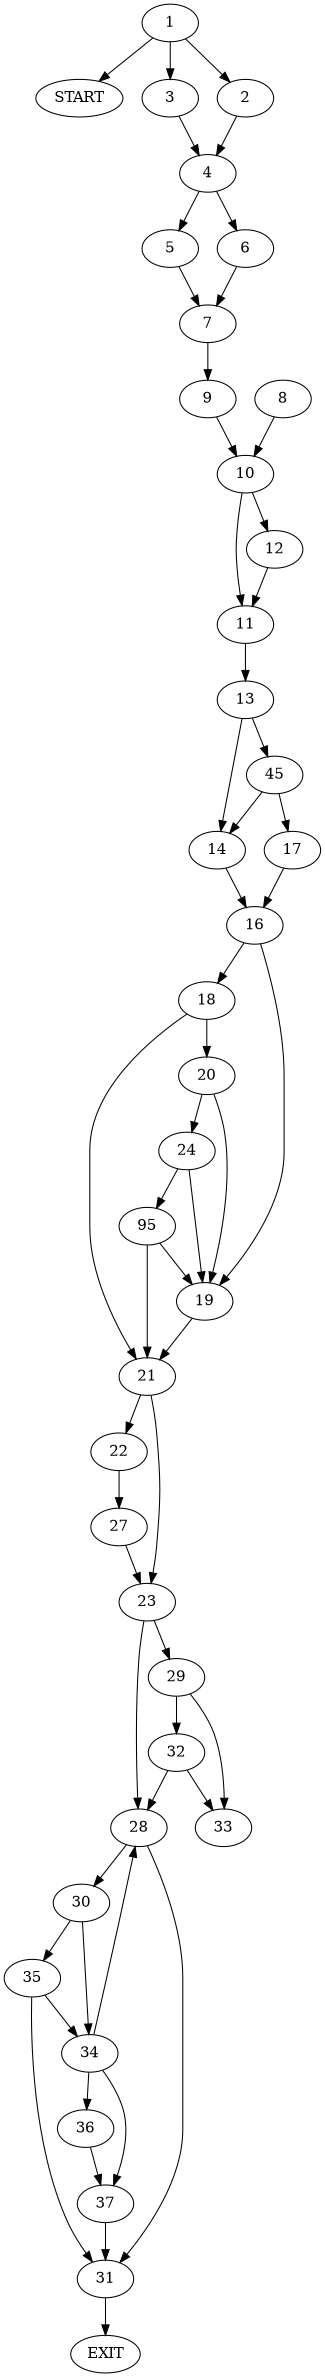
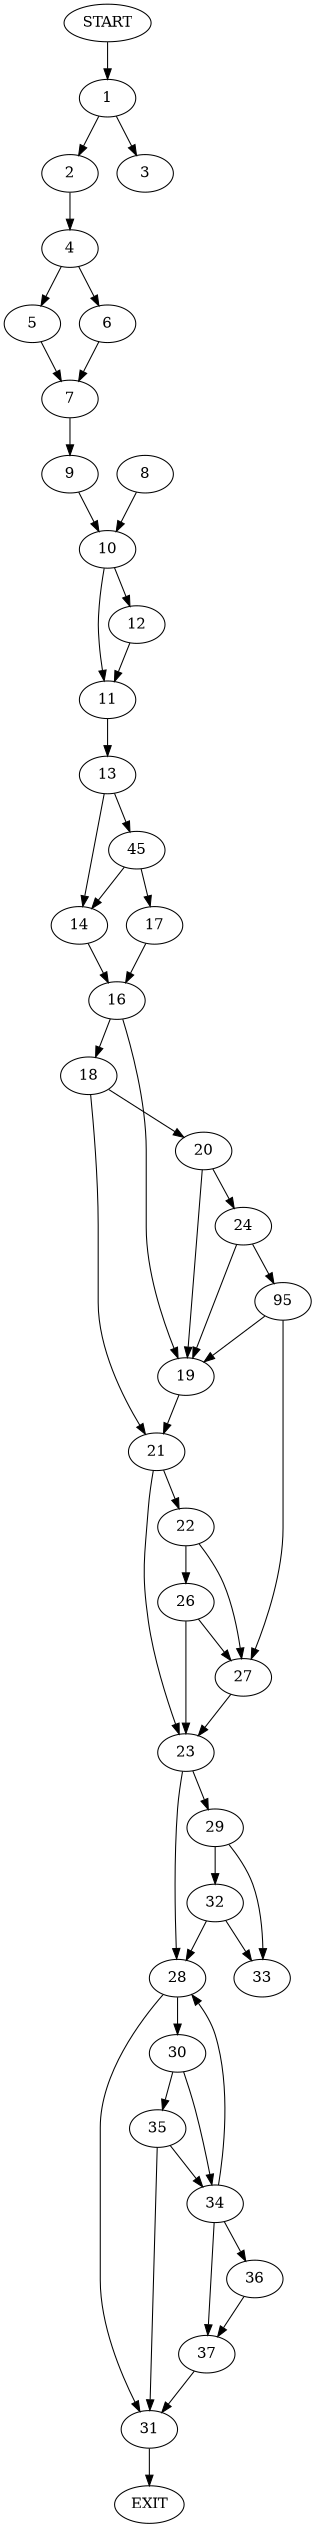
(130, 56) -> (108, 55)
(187, 131) -> none
(147, 1296) -> (283, 1487)
none -> (186, 1602)
